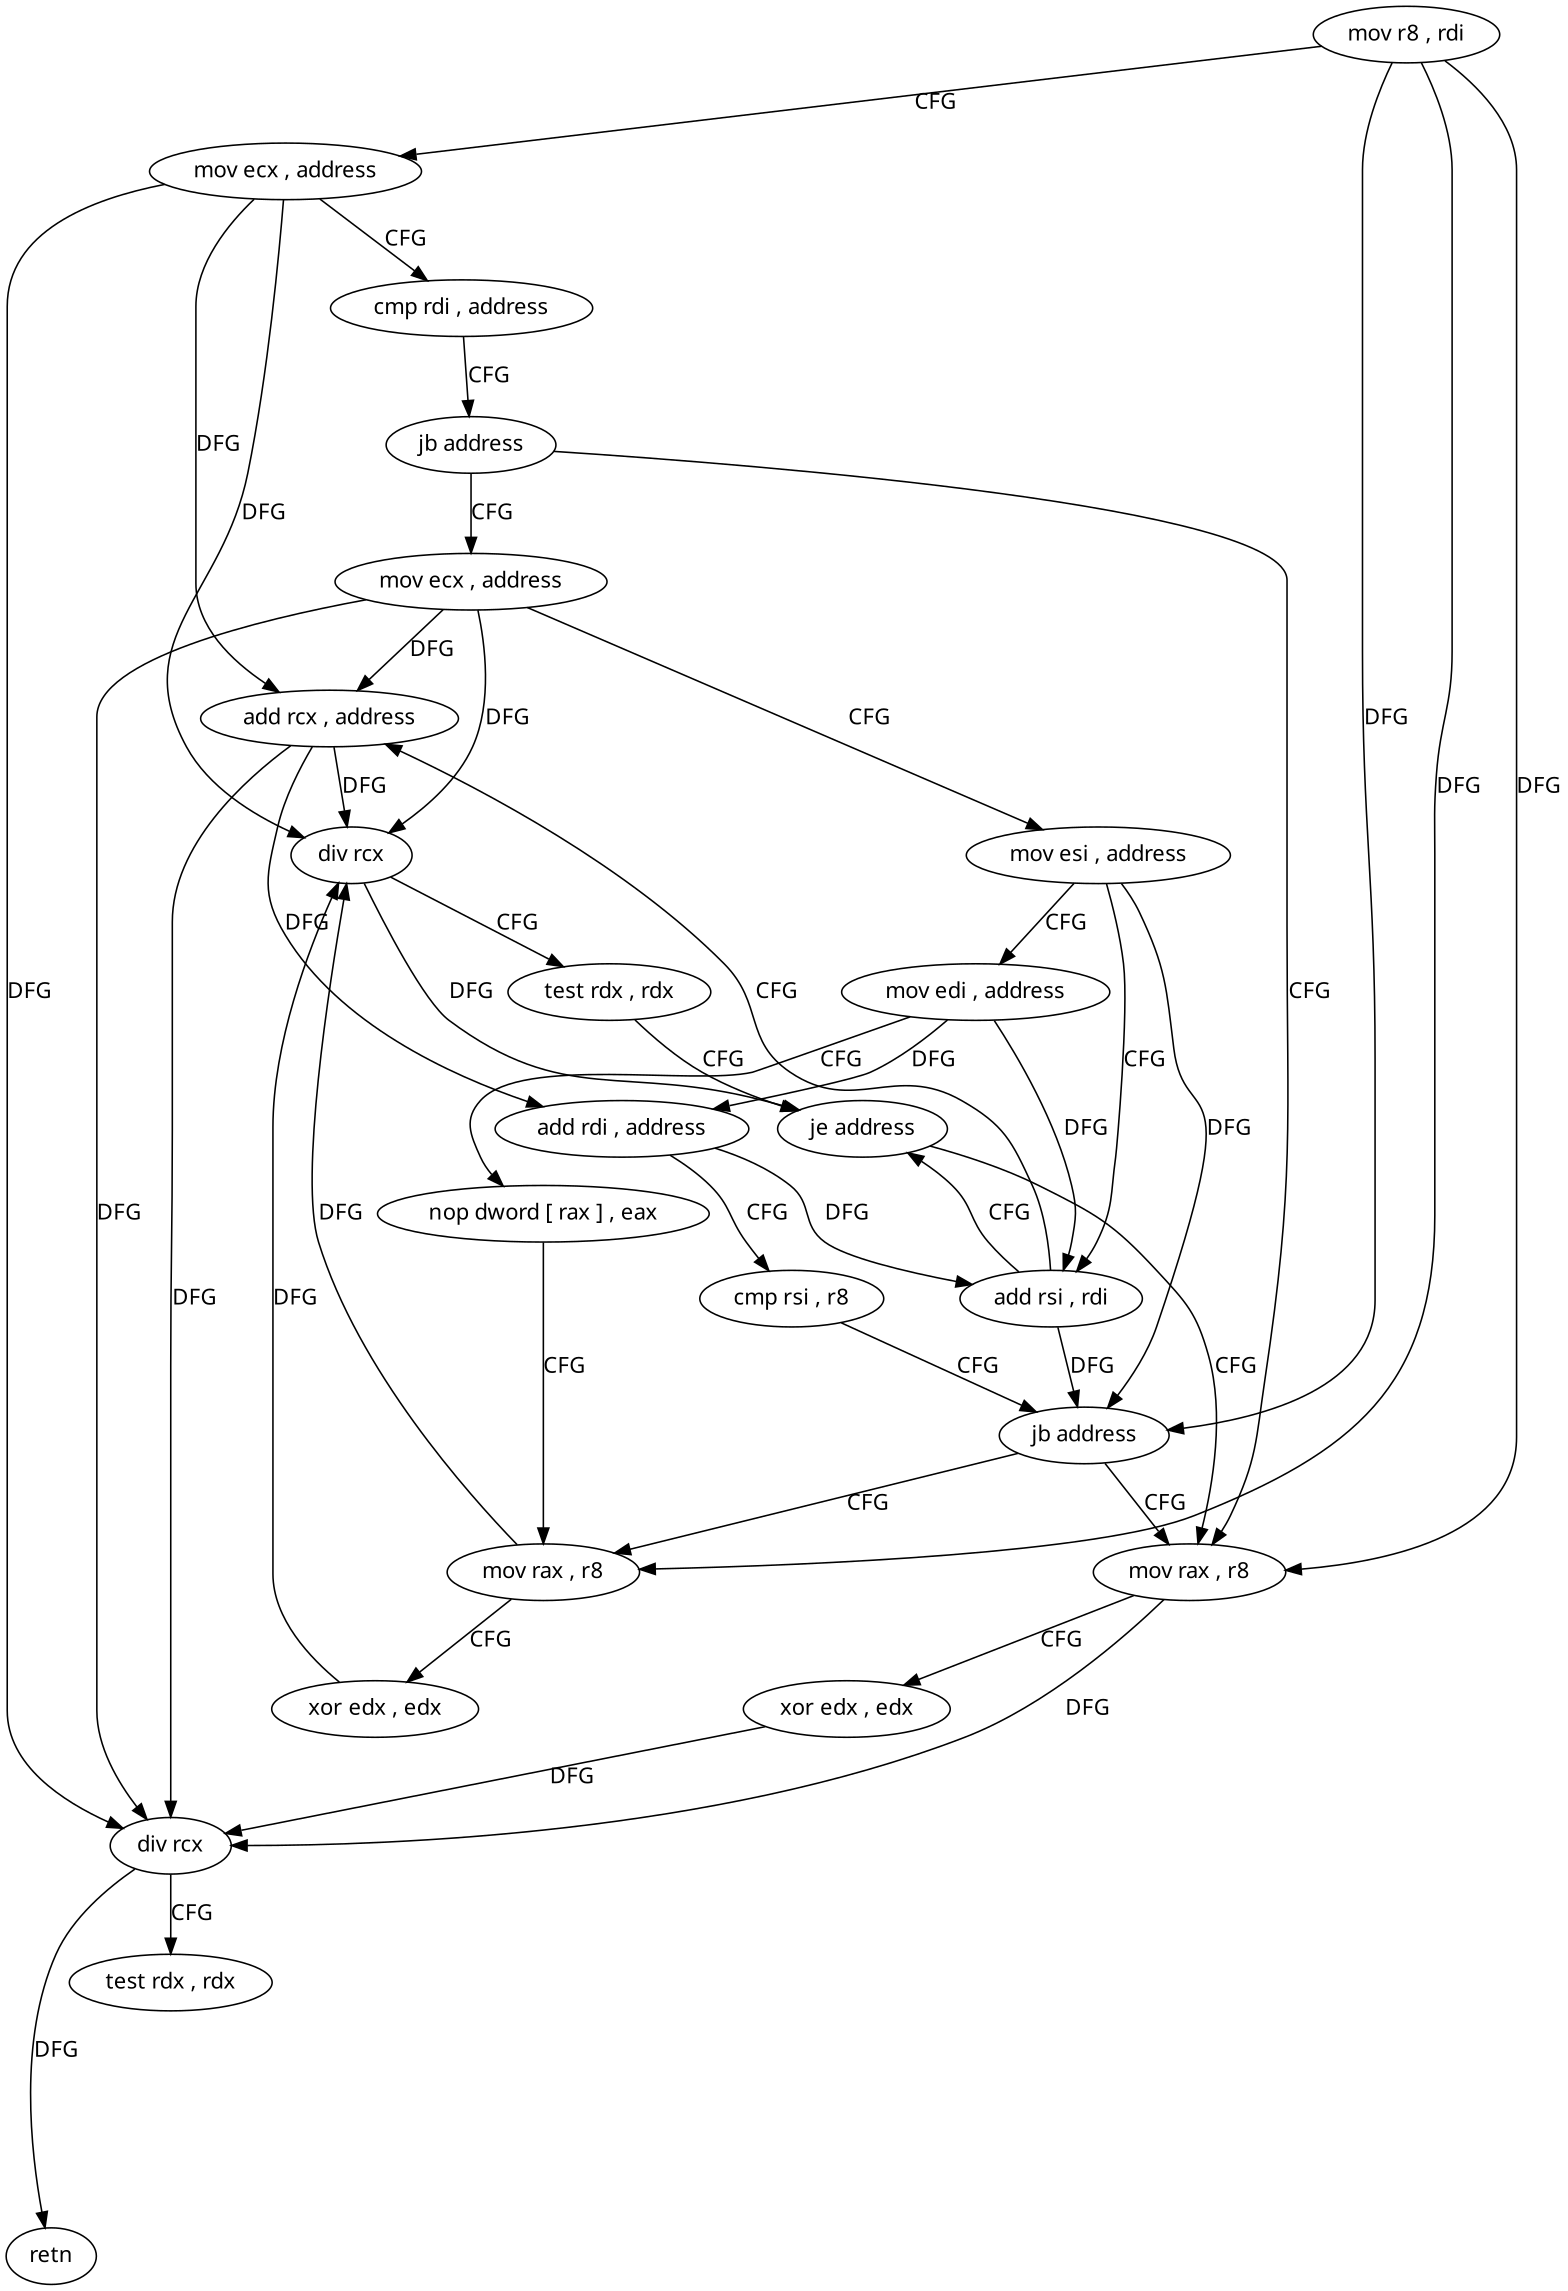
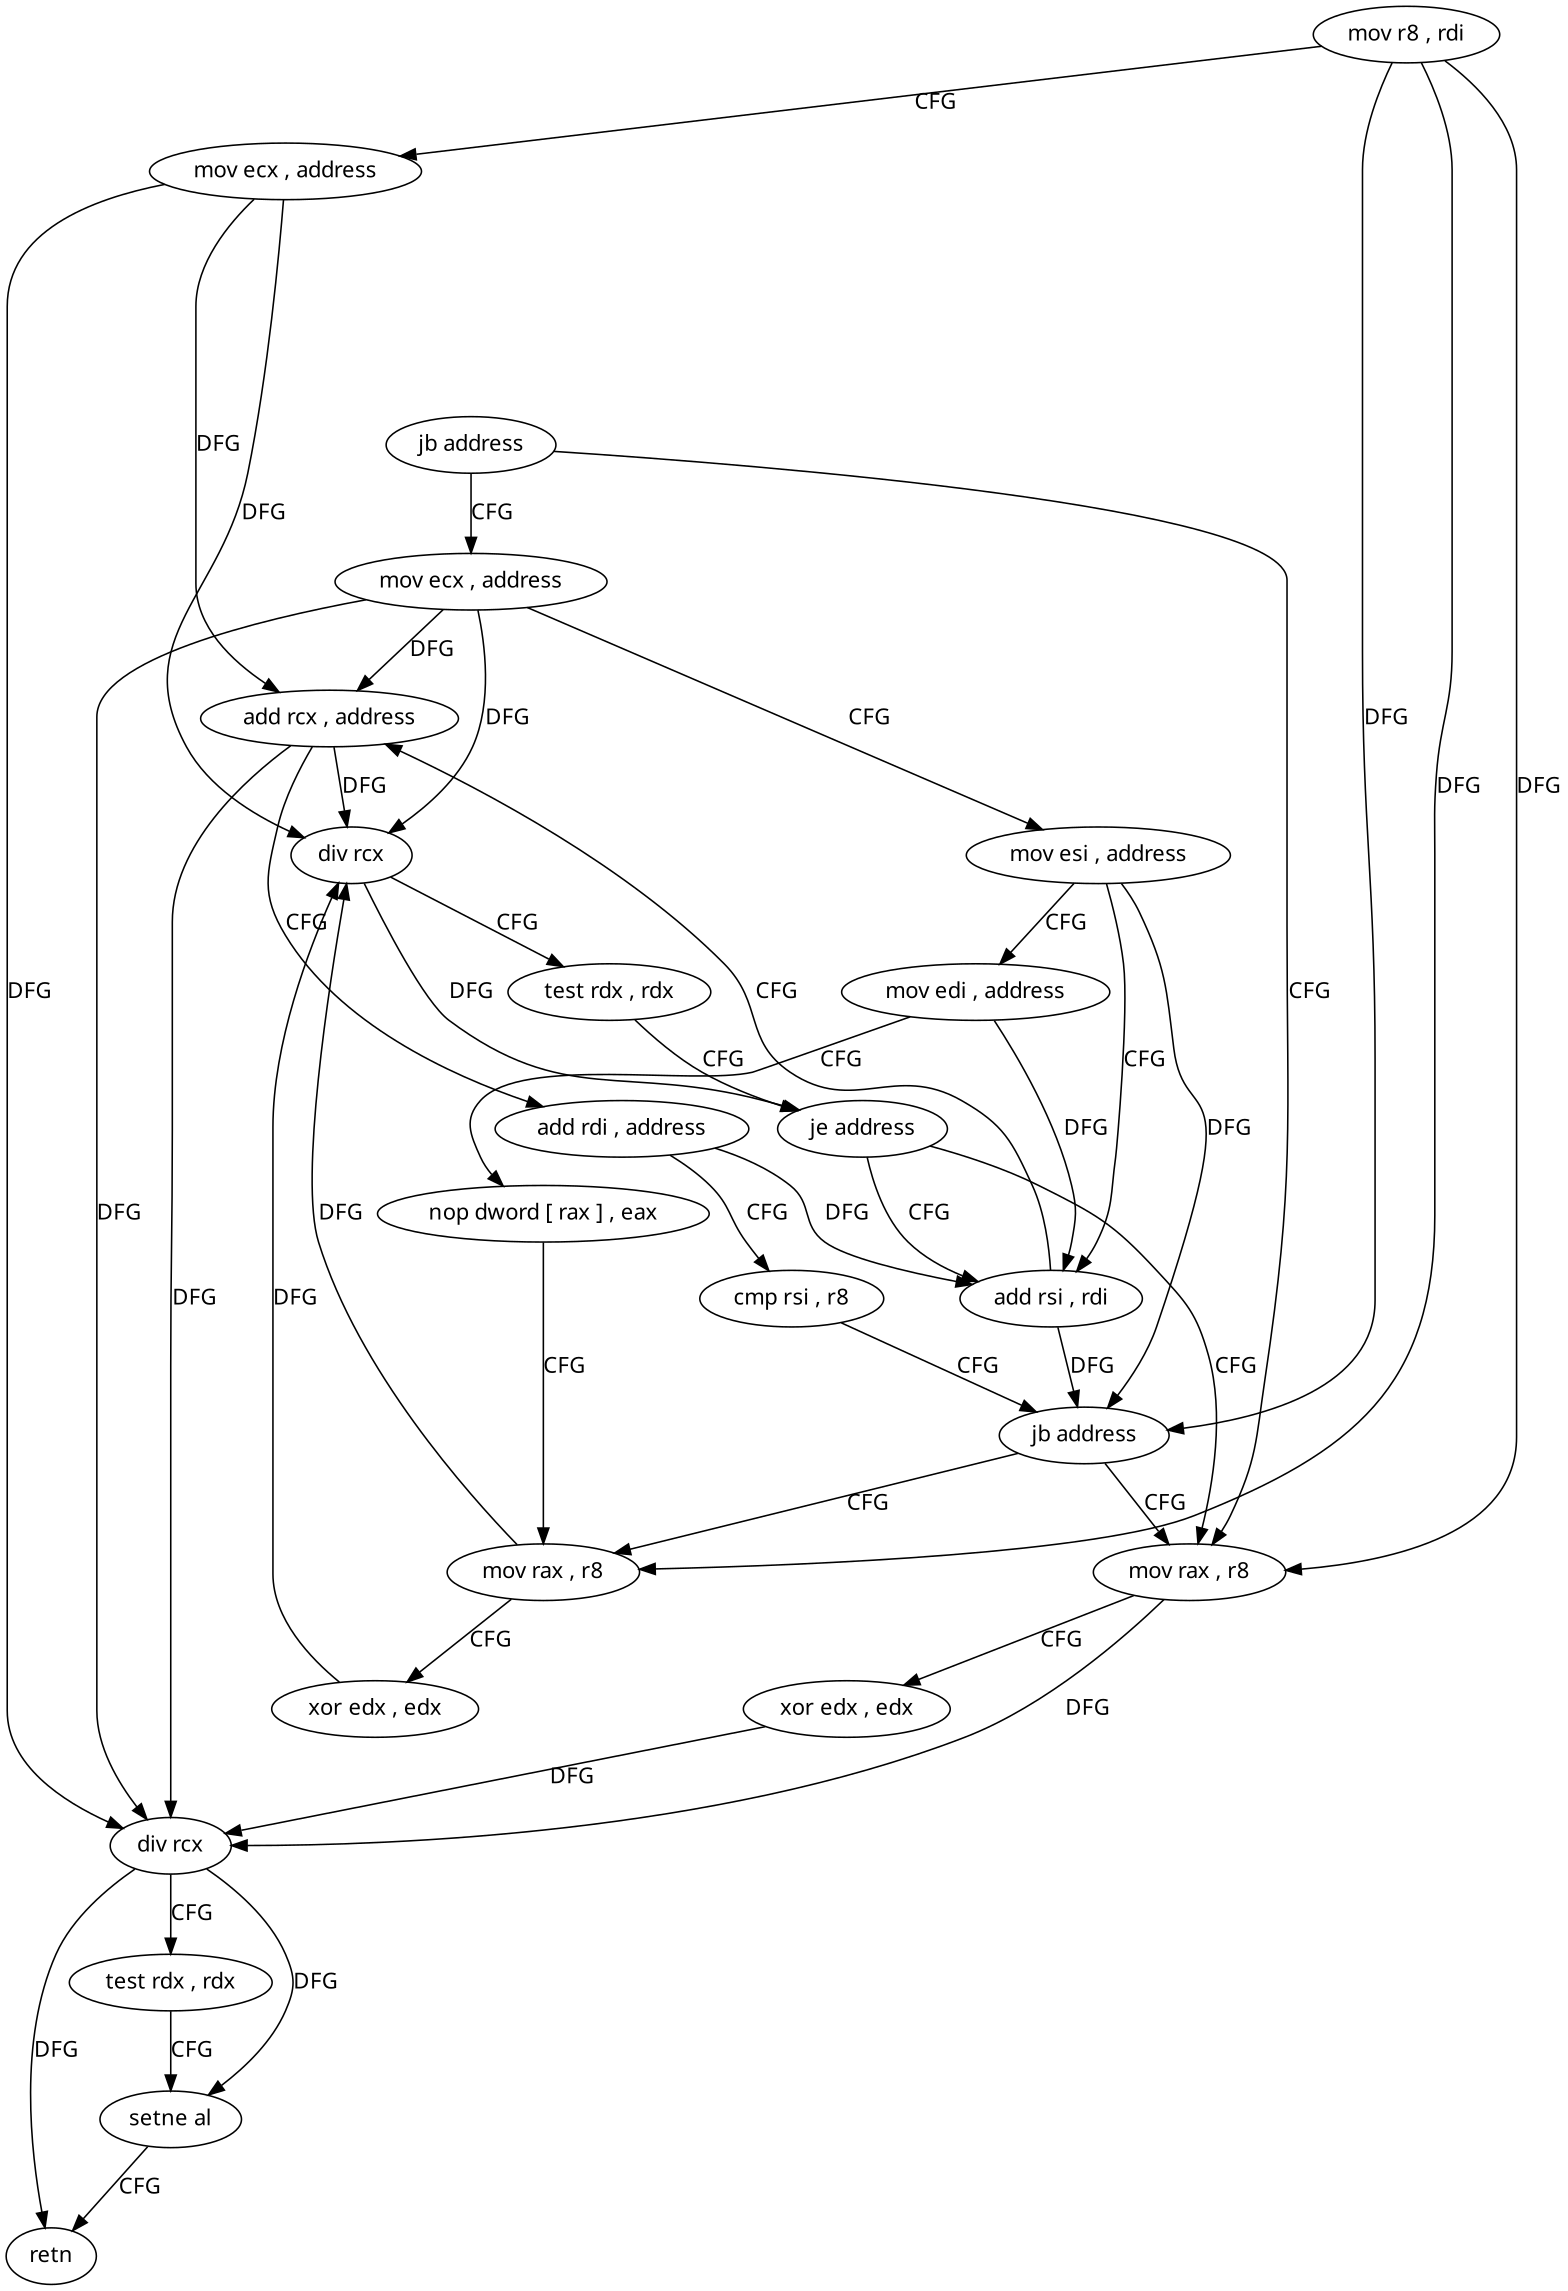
(462, 308) -> none
(308, 924) -> (308, 924)
(846, 1080) -> none
(972, 1215) -> (898, 1230)
none -> (171, 2119)
